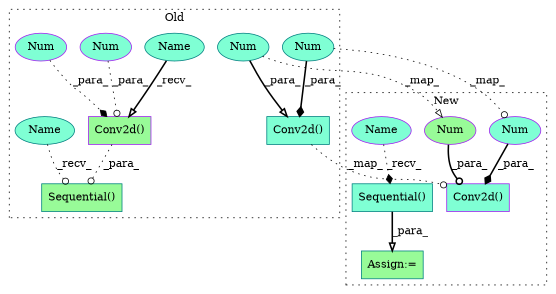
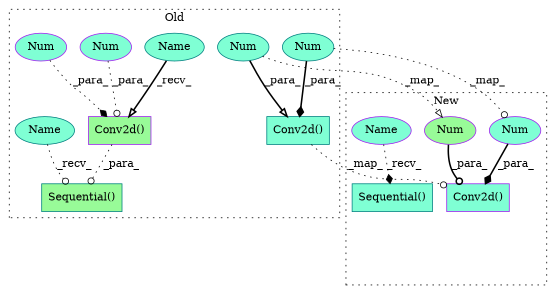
(392, 265) -> none
